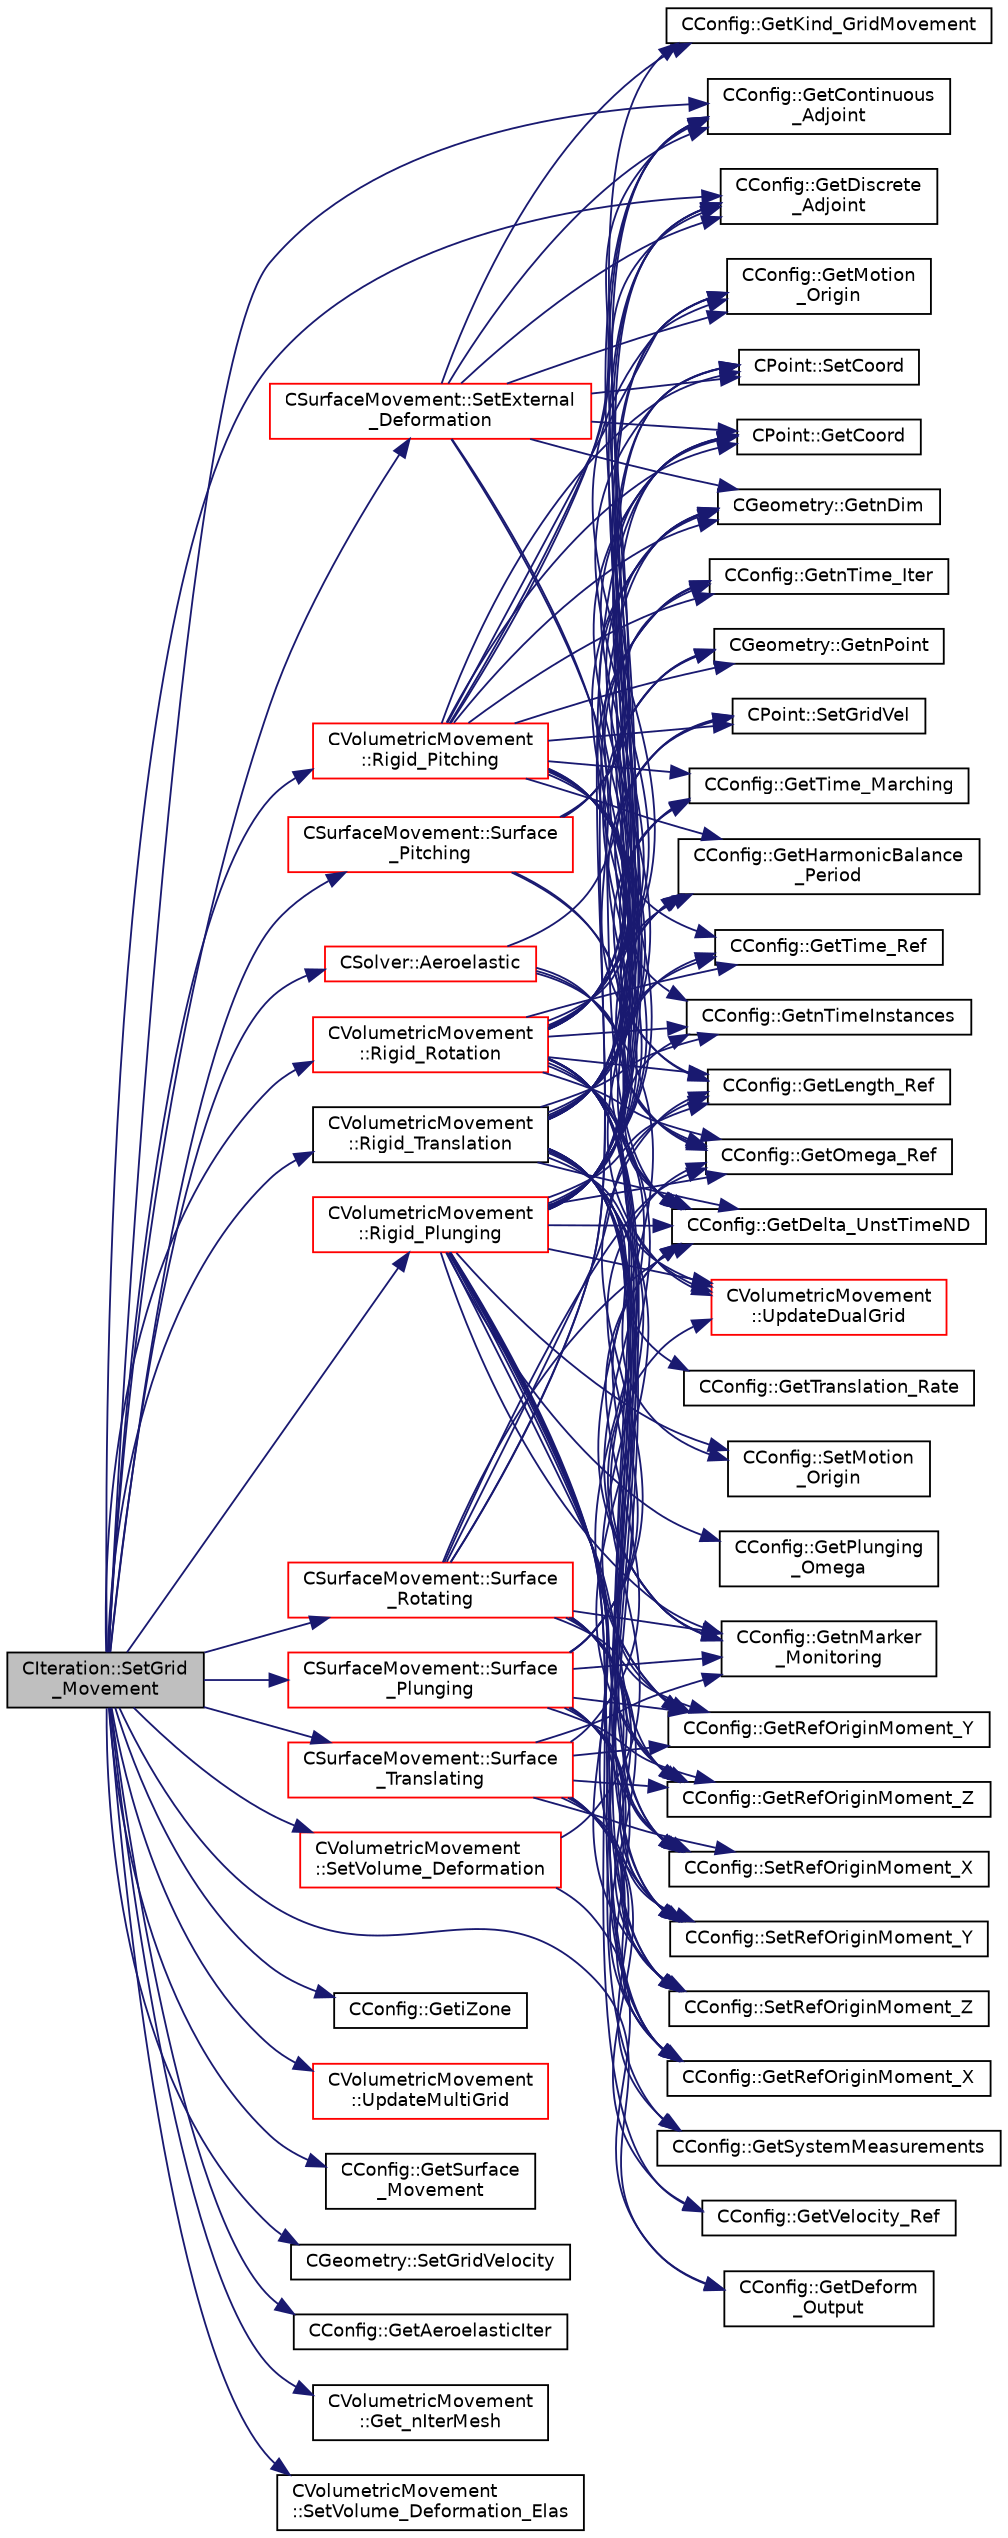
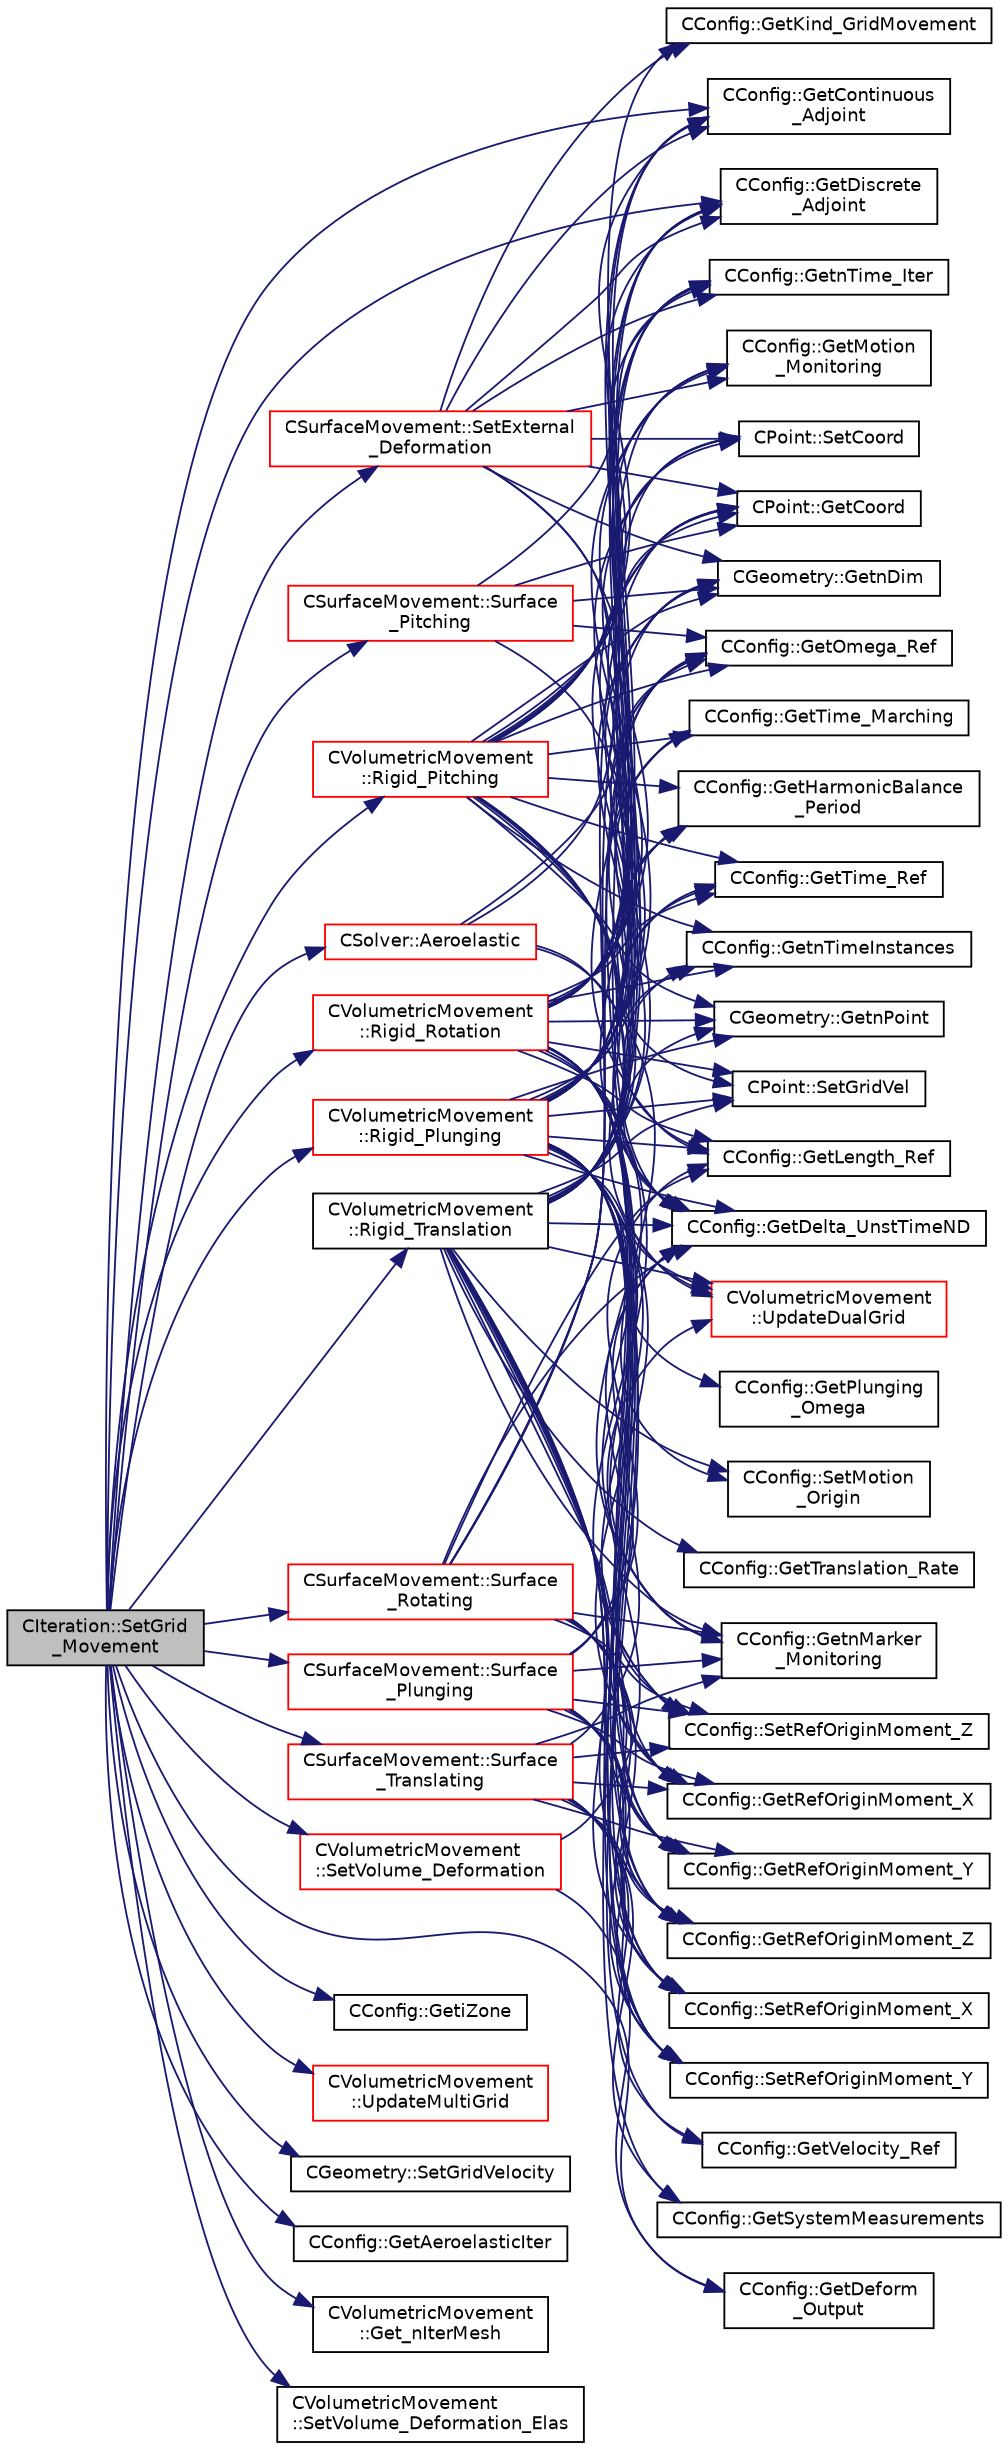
(829, 286) -> (829, 358)
none -> (581, 347)
(431, 2181) -> none
